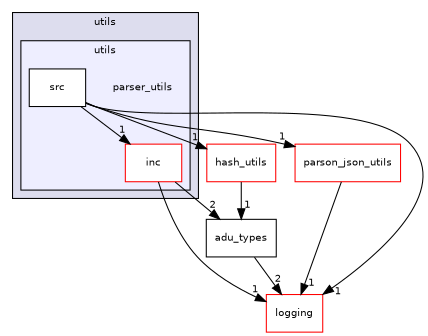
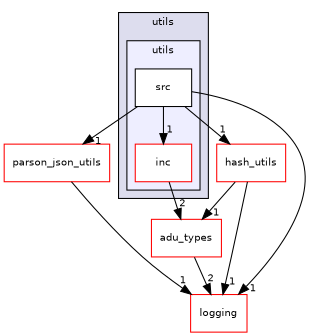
(143, 88) -> none
(241, 238) -> (186, 238)
(193, 252) -> (237, 233)
